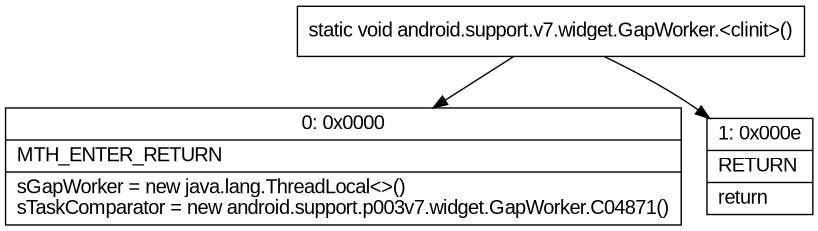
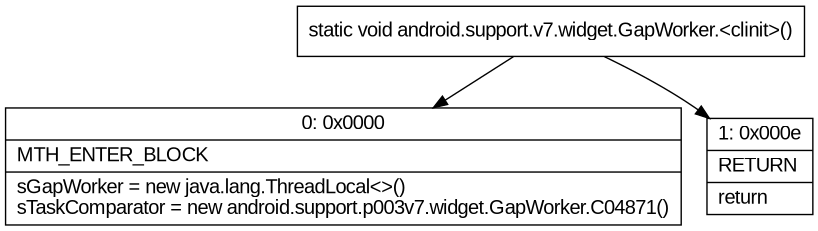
(120, 155) -> (113, 155)
